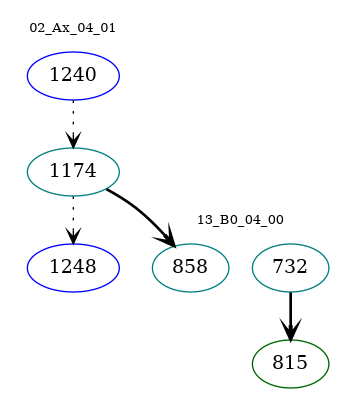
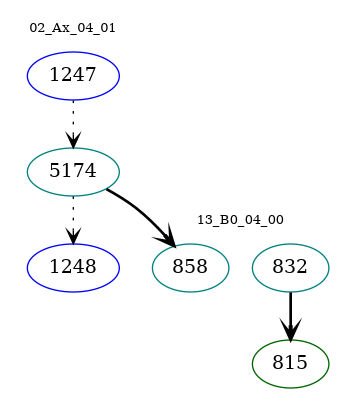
(73, 76) -> (73, 76)
(73, 172) -> (73, 172)
(291, 268) -> (291, 268)
